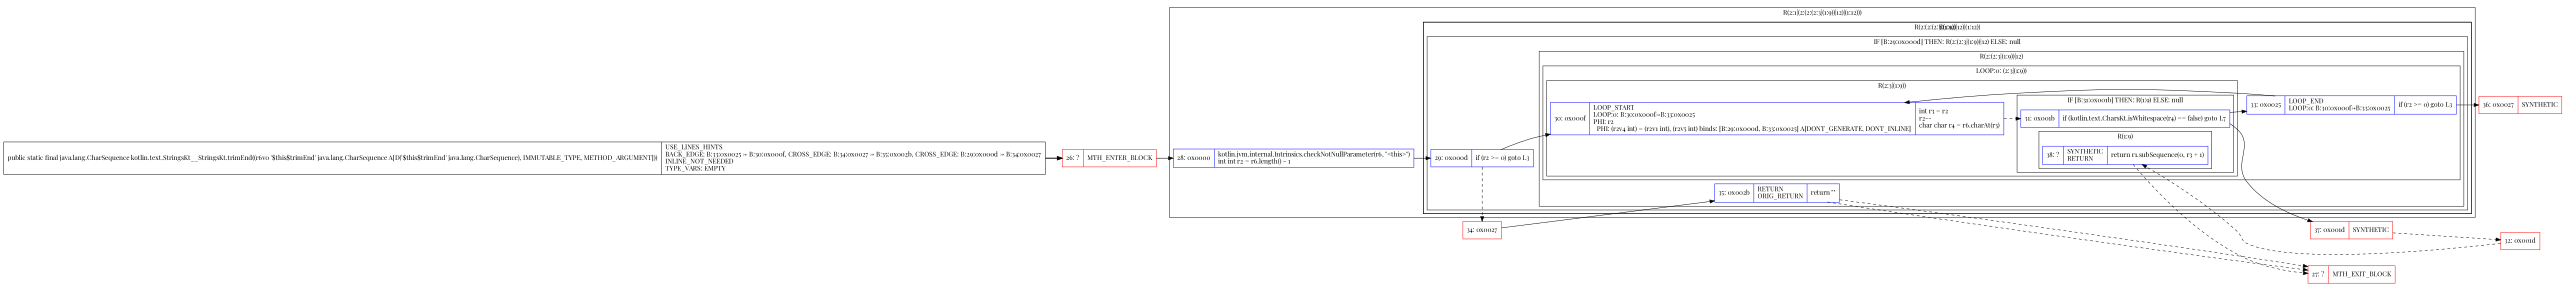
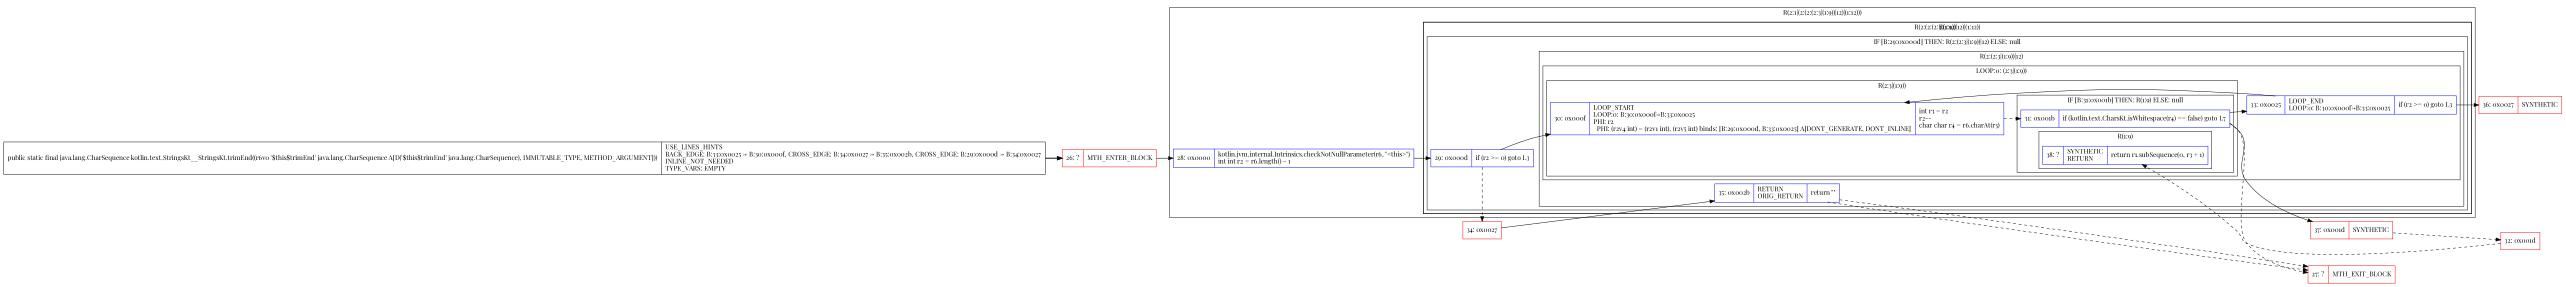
(2208, 236) -> (2241, 223)
